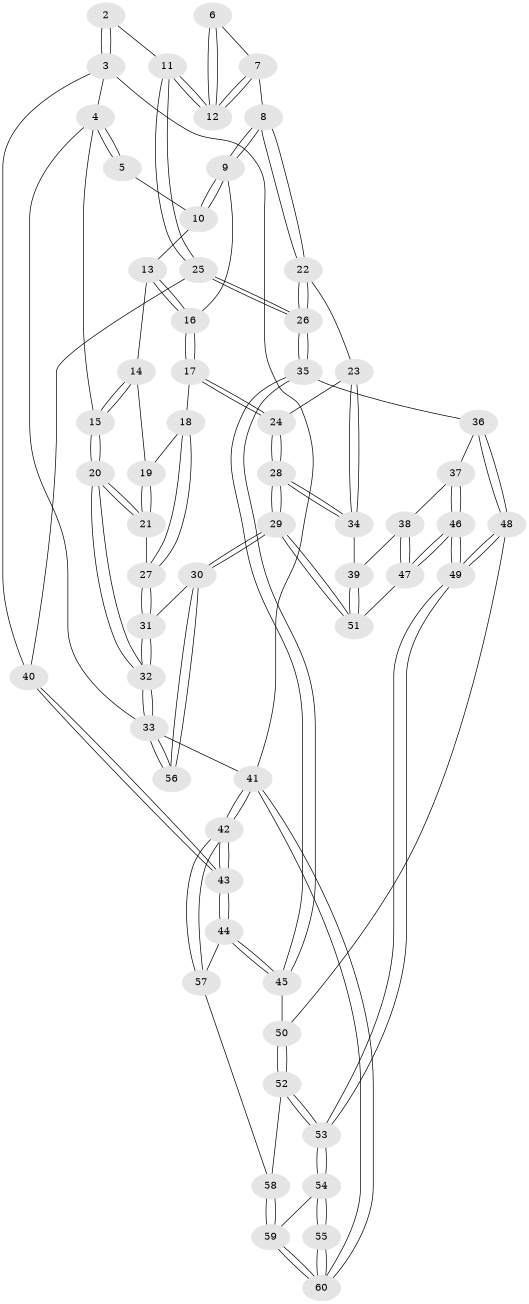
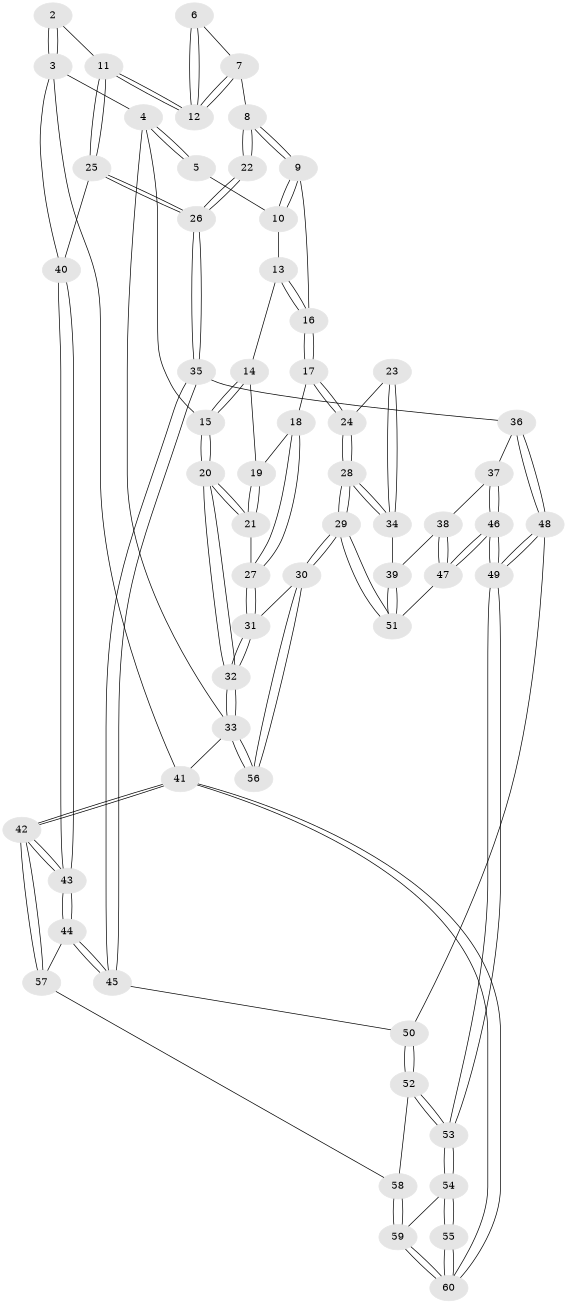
(334, 319) -> none
